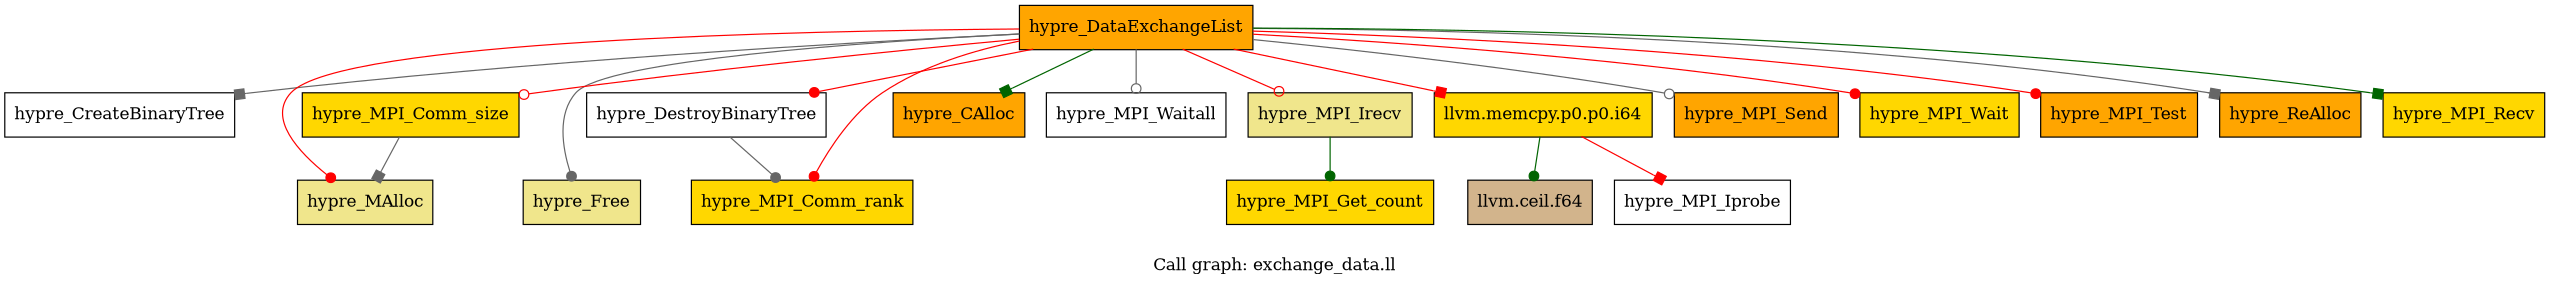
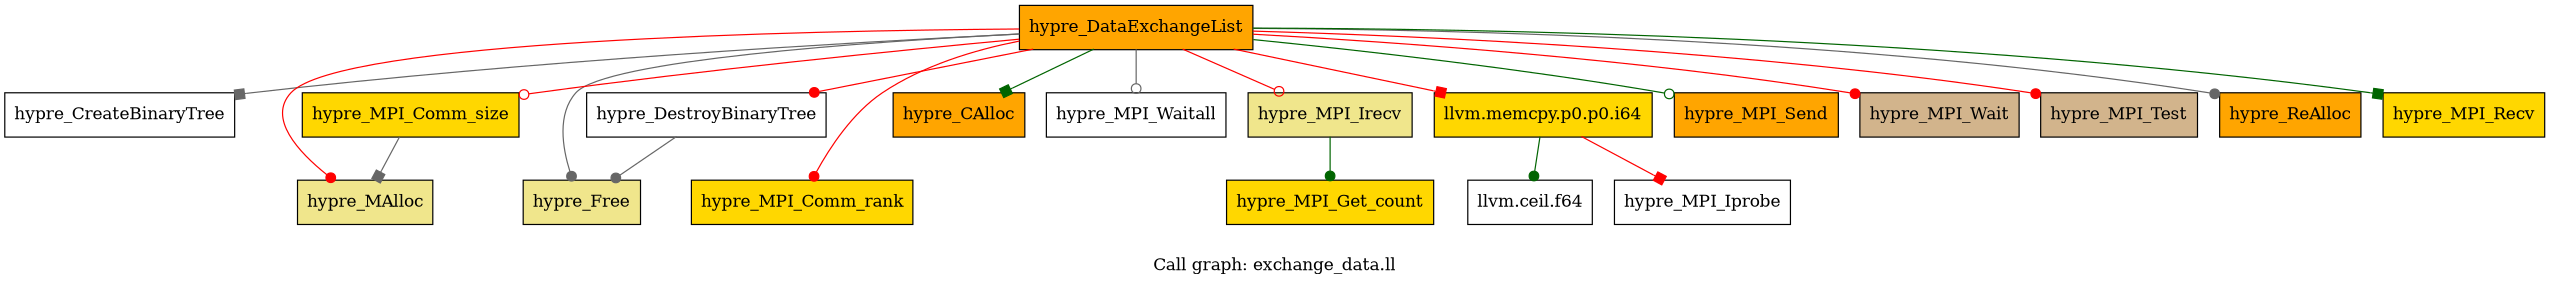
(1852, 53) -> (1852, 53)
(1459, 63) -> (1459, 63)
(1940, 115) -> (1940, 115)
(2119, 115) -> (2119, 115)
(751, 155) -> (648, 156)
(1530, 202) -> (1530, 202)
